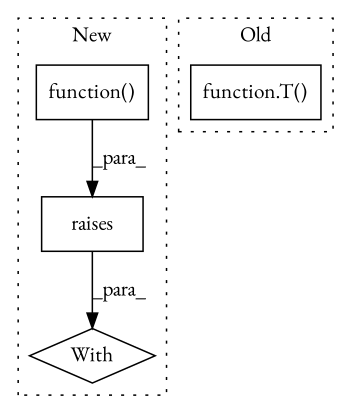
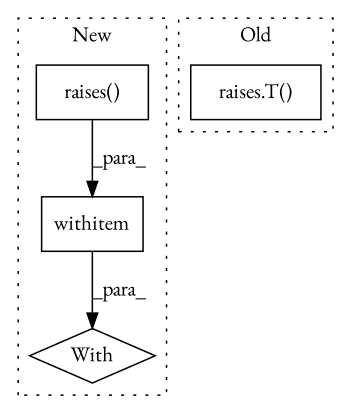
(92, 92) -> (92, 92)
(256, 92) -> (256, 92)
(92, 224) -> (92, 224)
